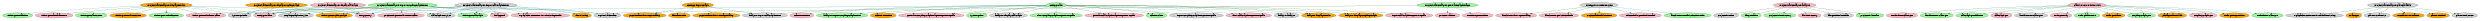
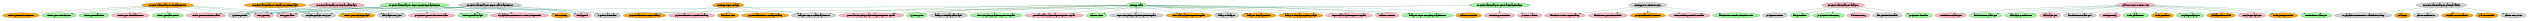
none -> (692, 15)
(1249, 15) -> (1189, 15)
